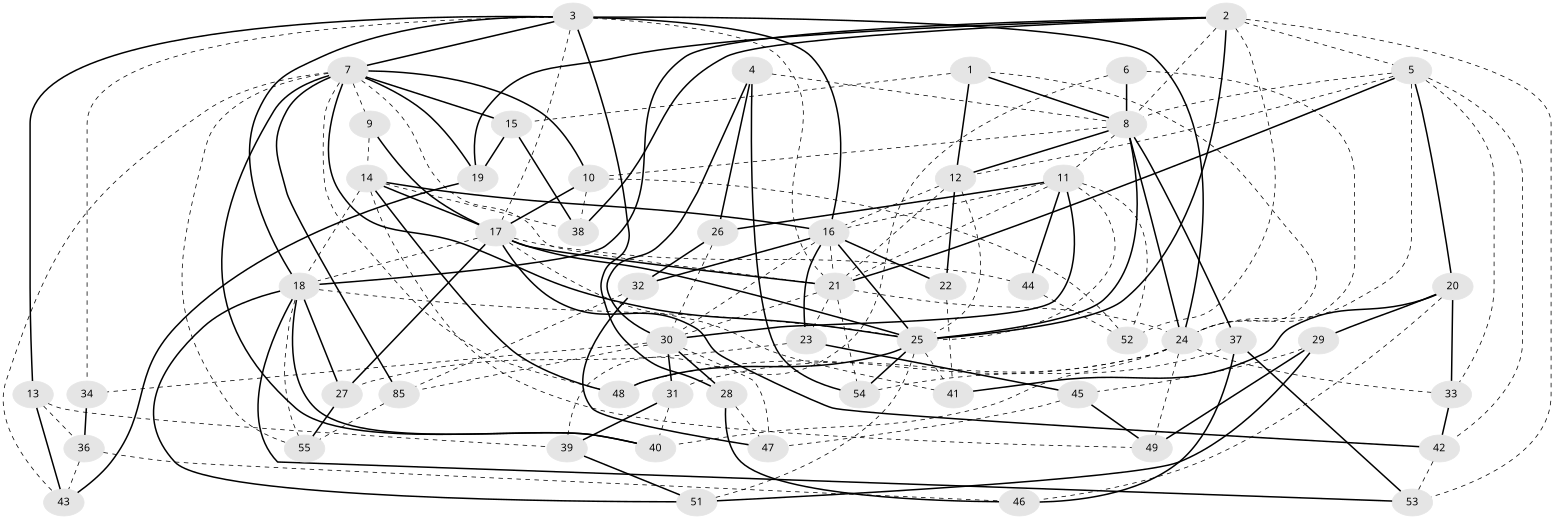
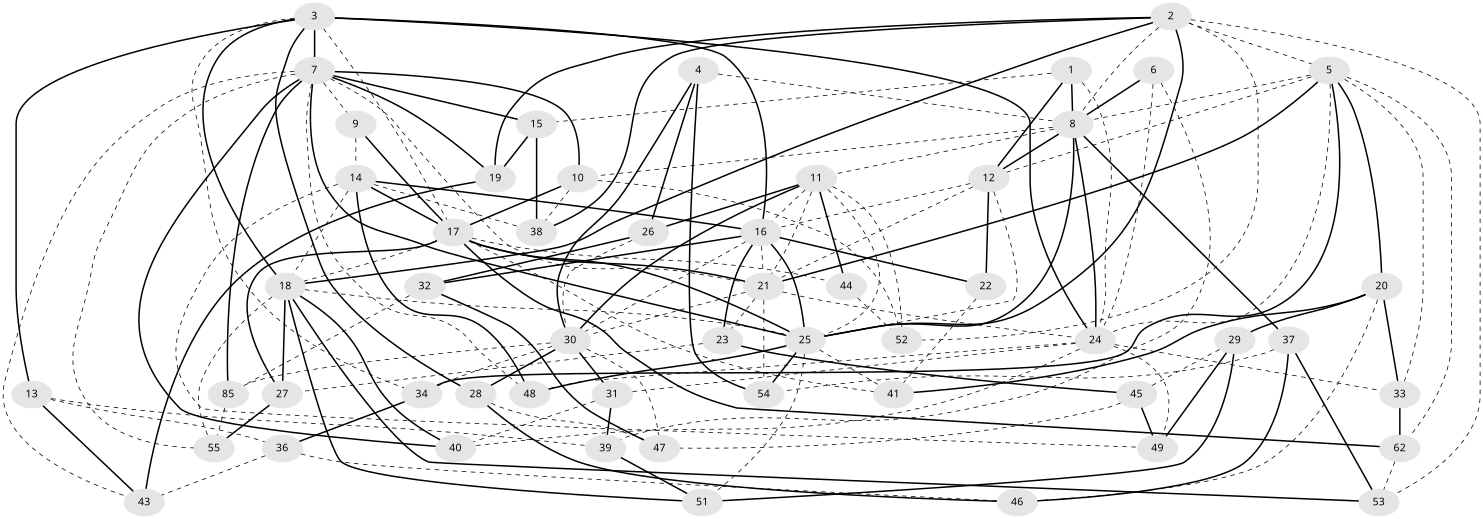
(785, 65) -> none
none -> (987, 369)
(1439, 448) -> (1400, 448)
